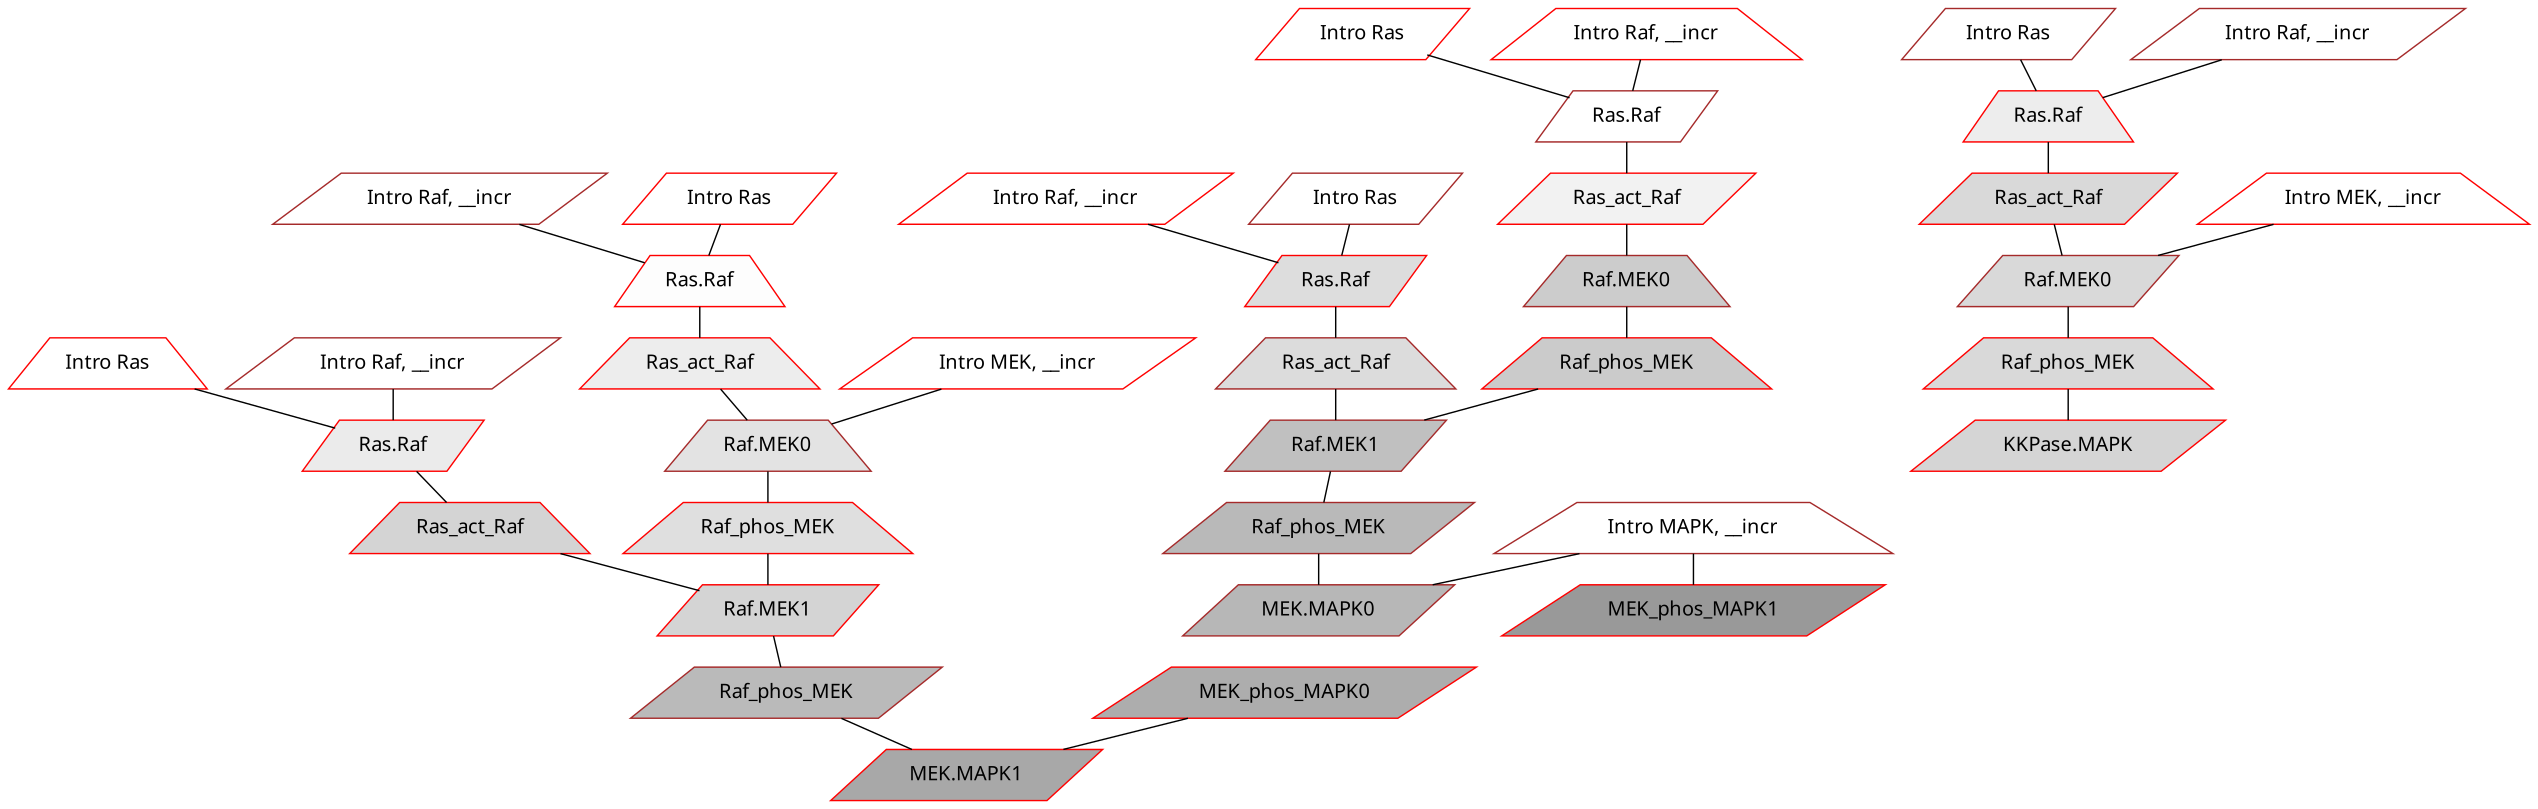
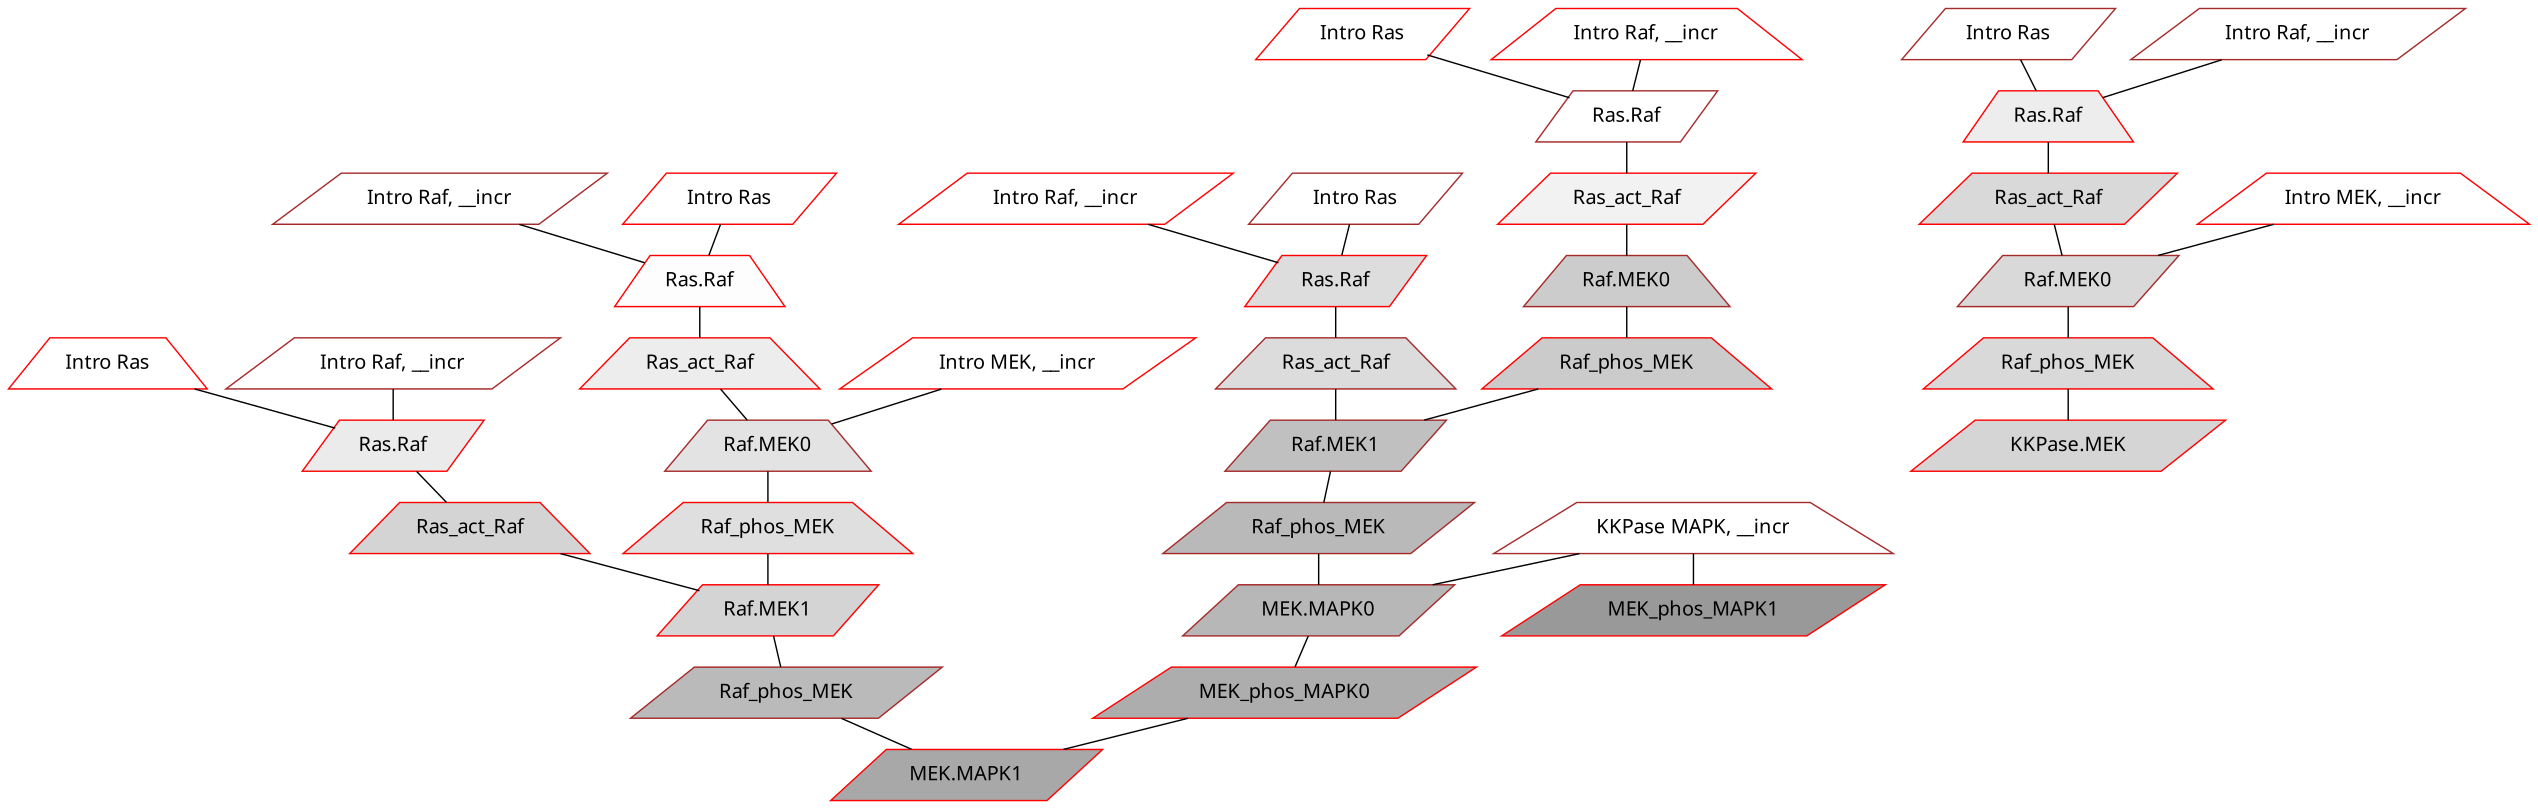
(2068, 446) -> (2068, 446)
(1693, 528) -> (1693, 528)
none -> (1302, 652)
